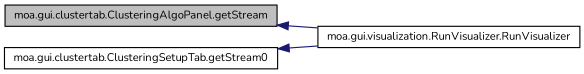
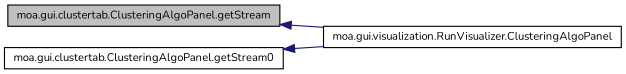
(449, 37) -> (472, 37)
(141, 58) -> (144, 58)
